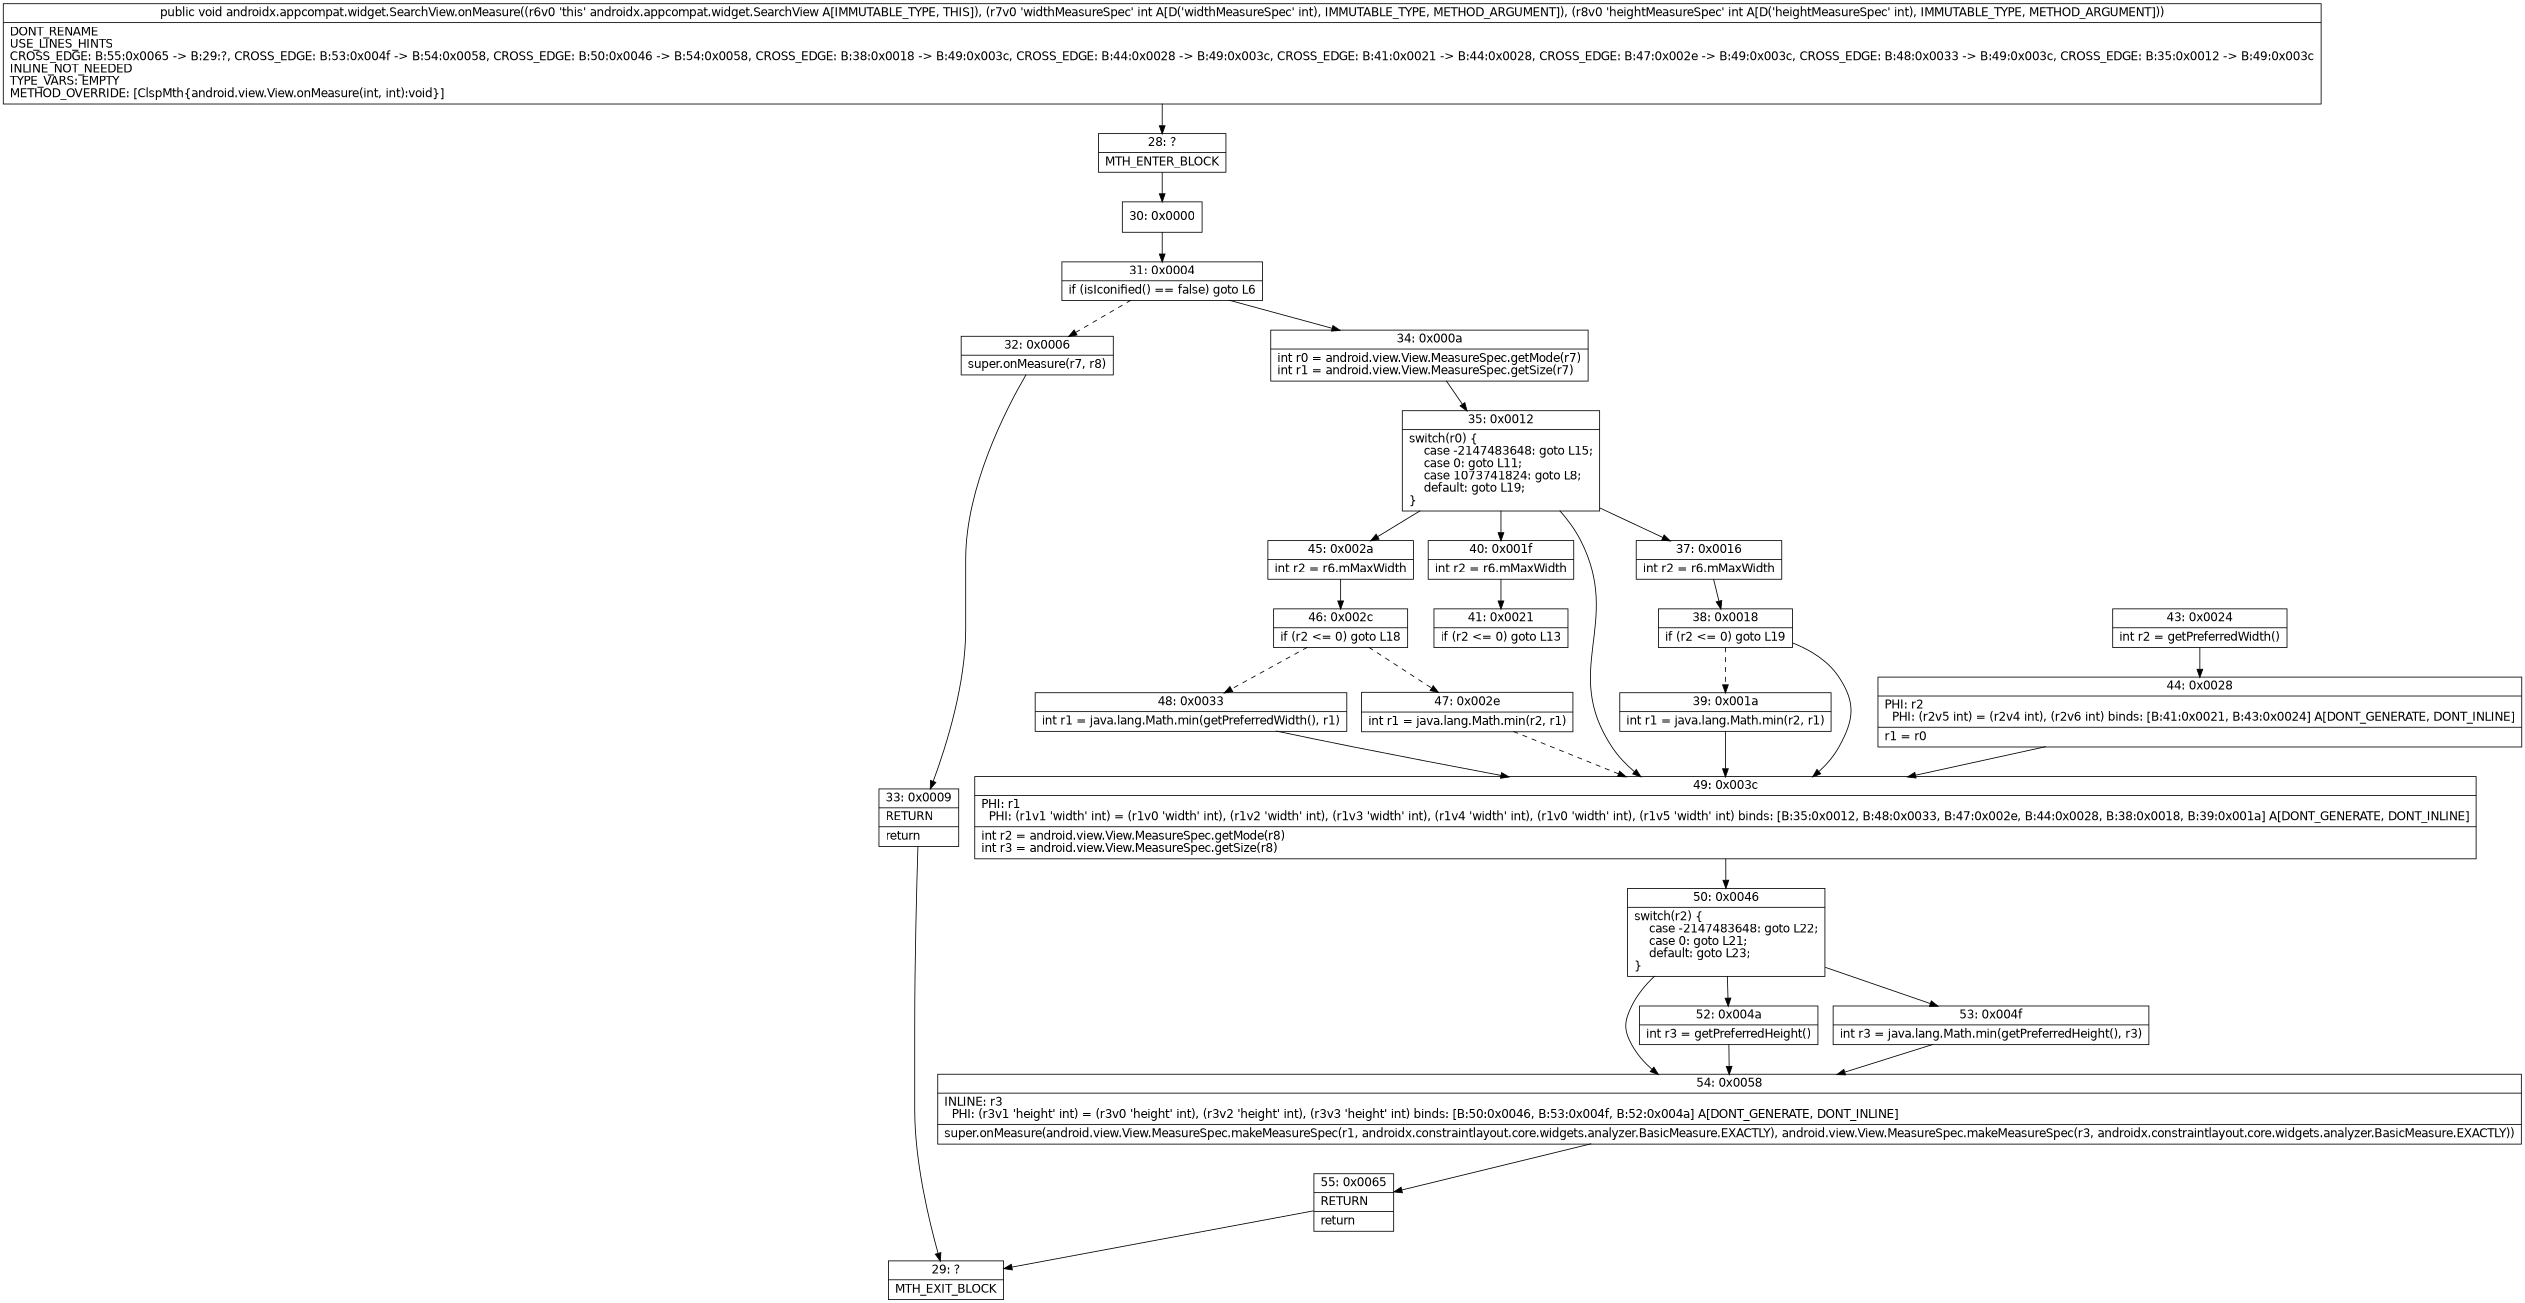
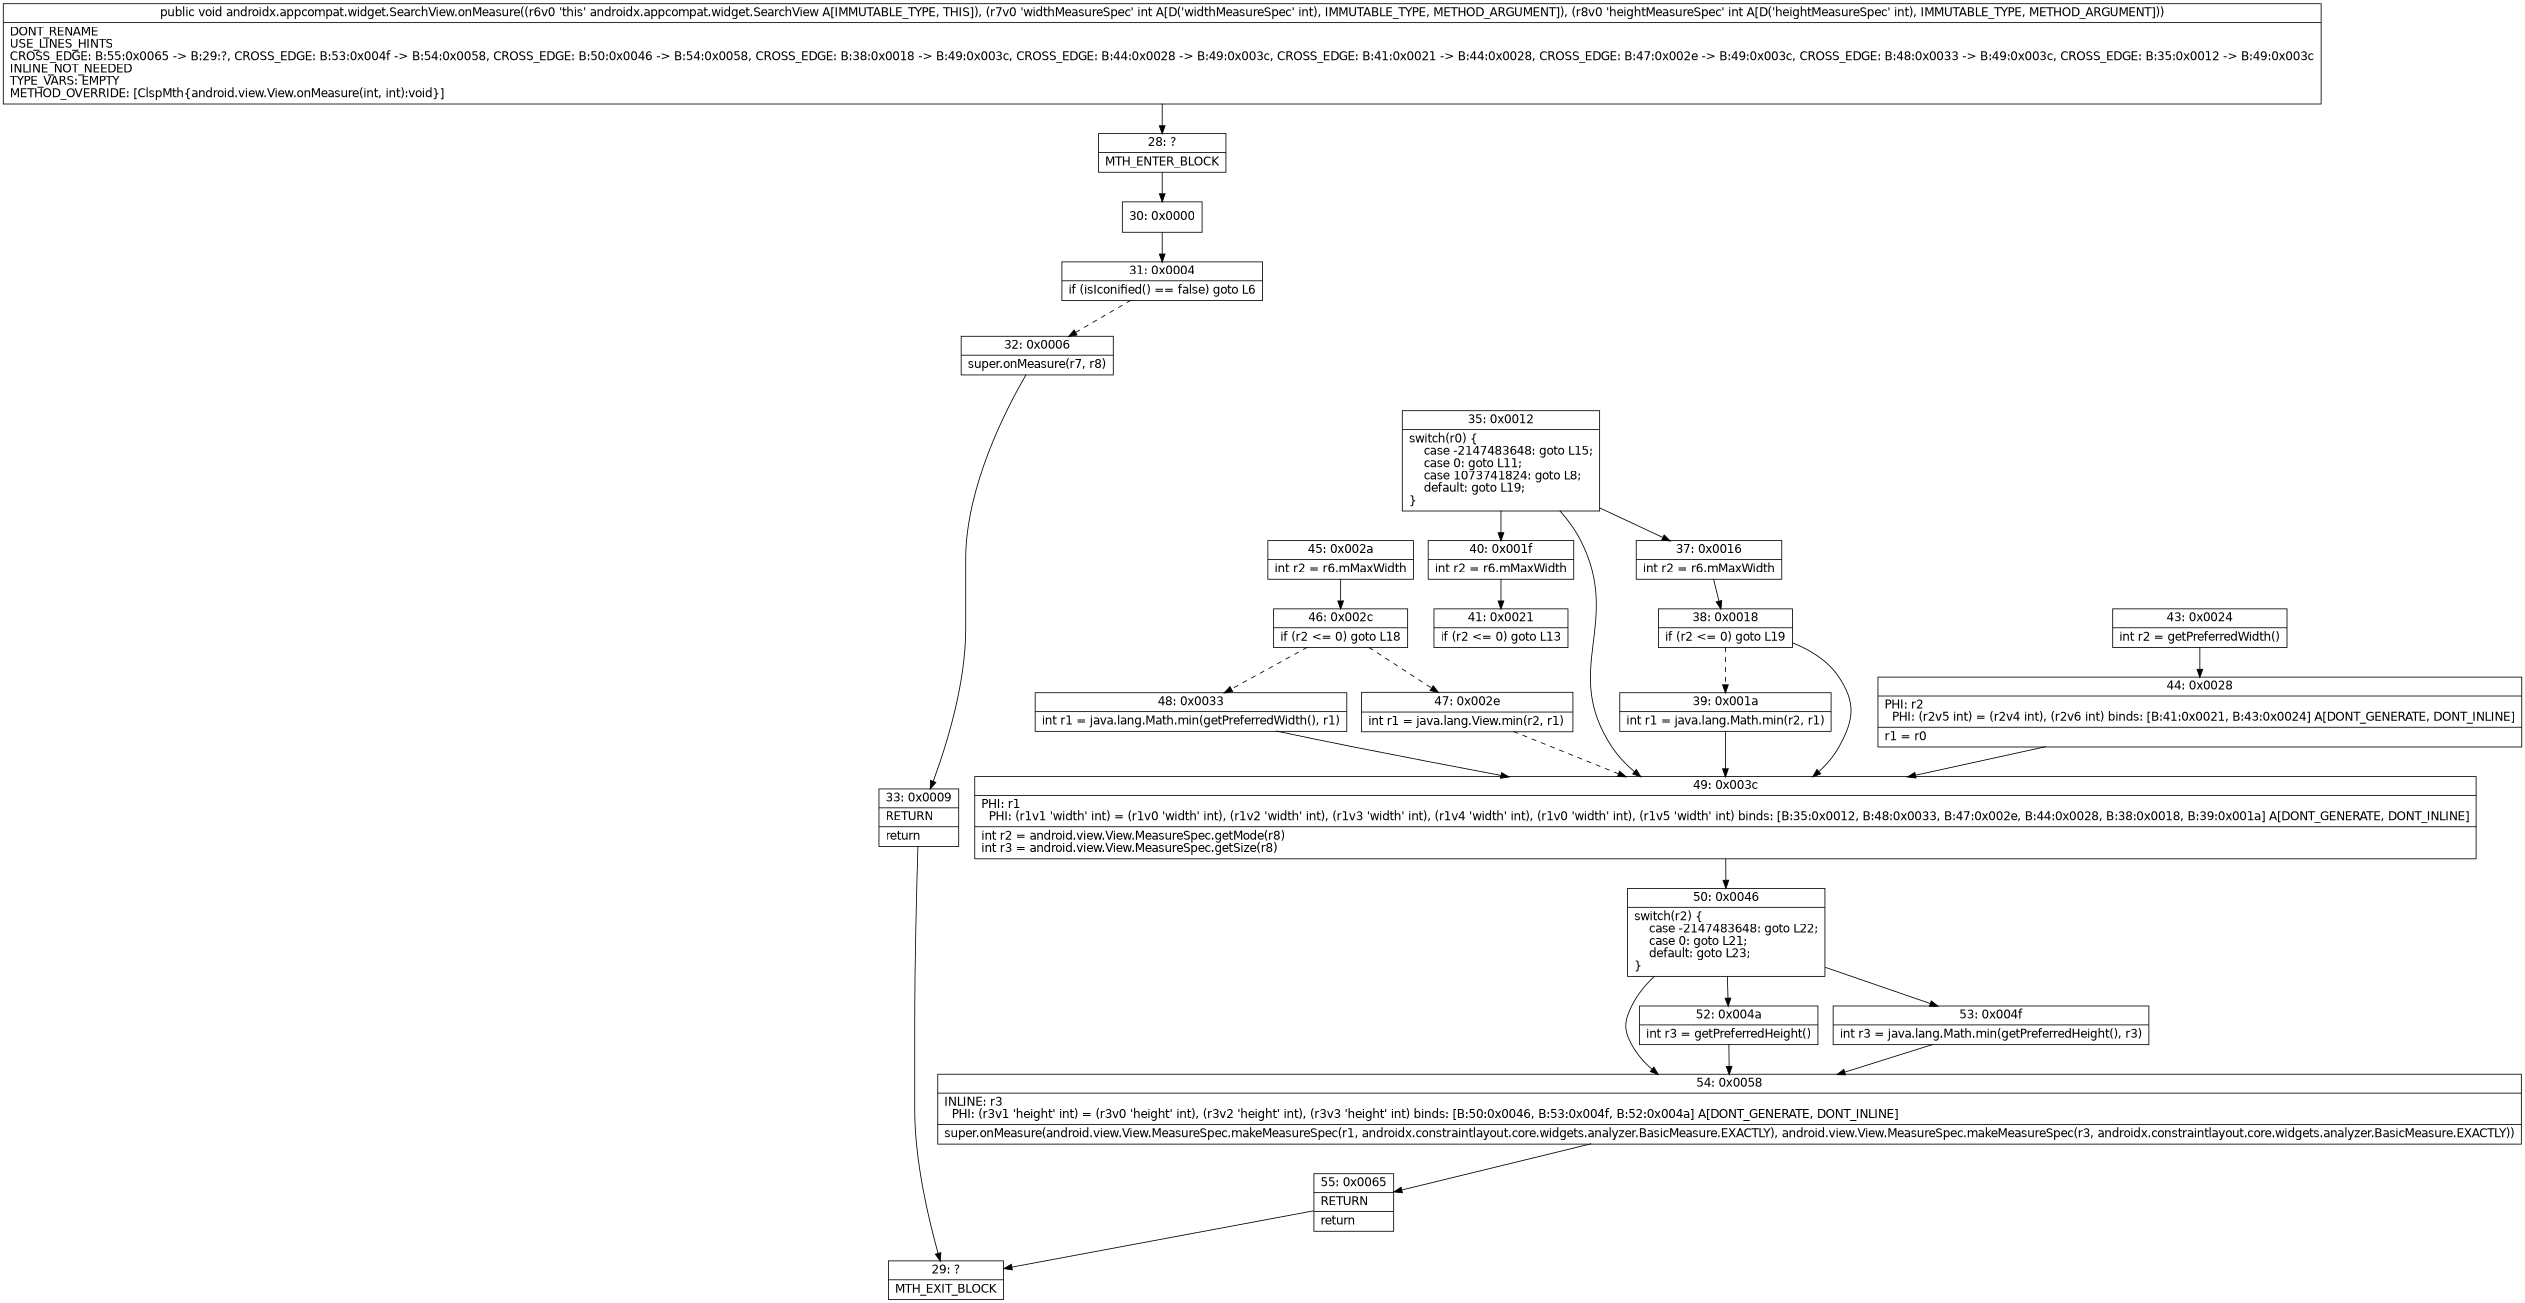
(1429, 356) -> none
(1399, 524) -> none
(1467, 722) -> (1466, 722)
